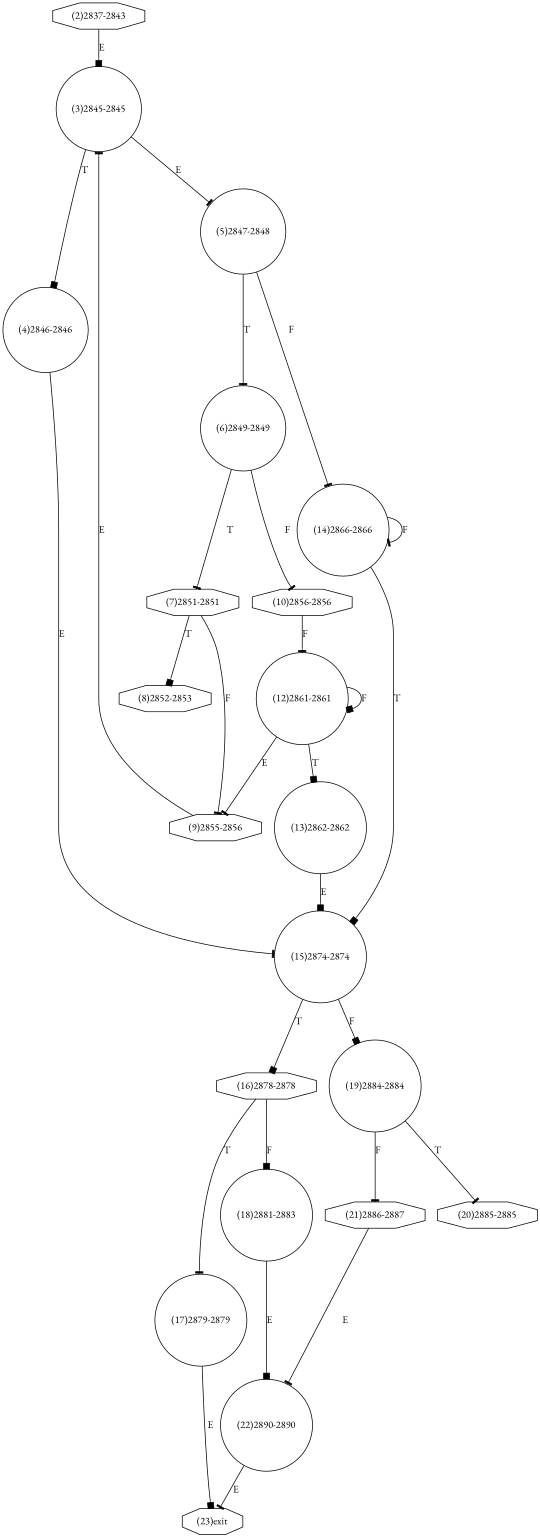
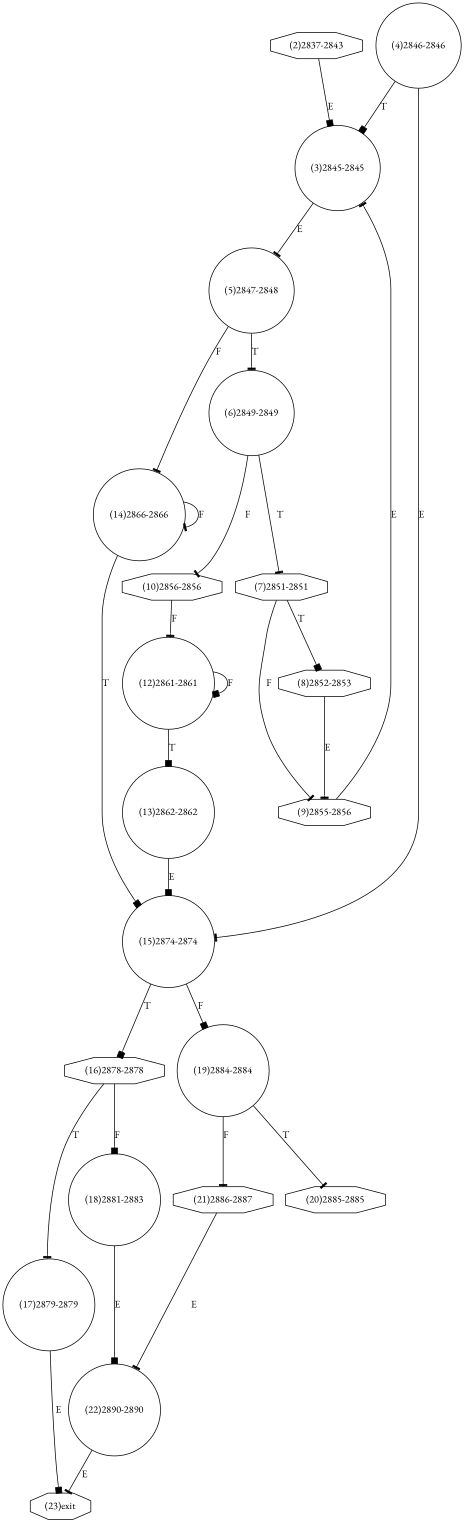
(69, 215) -> (380, 104)
(251, 774) -> (325, 746)
